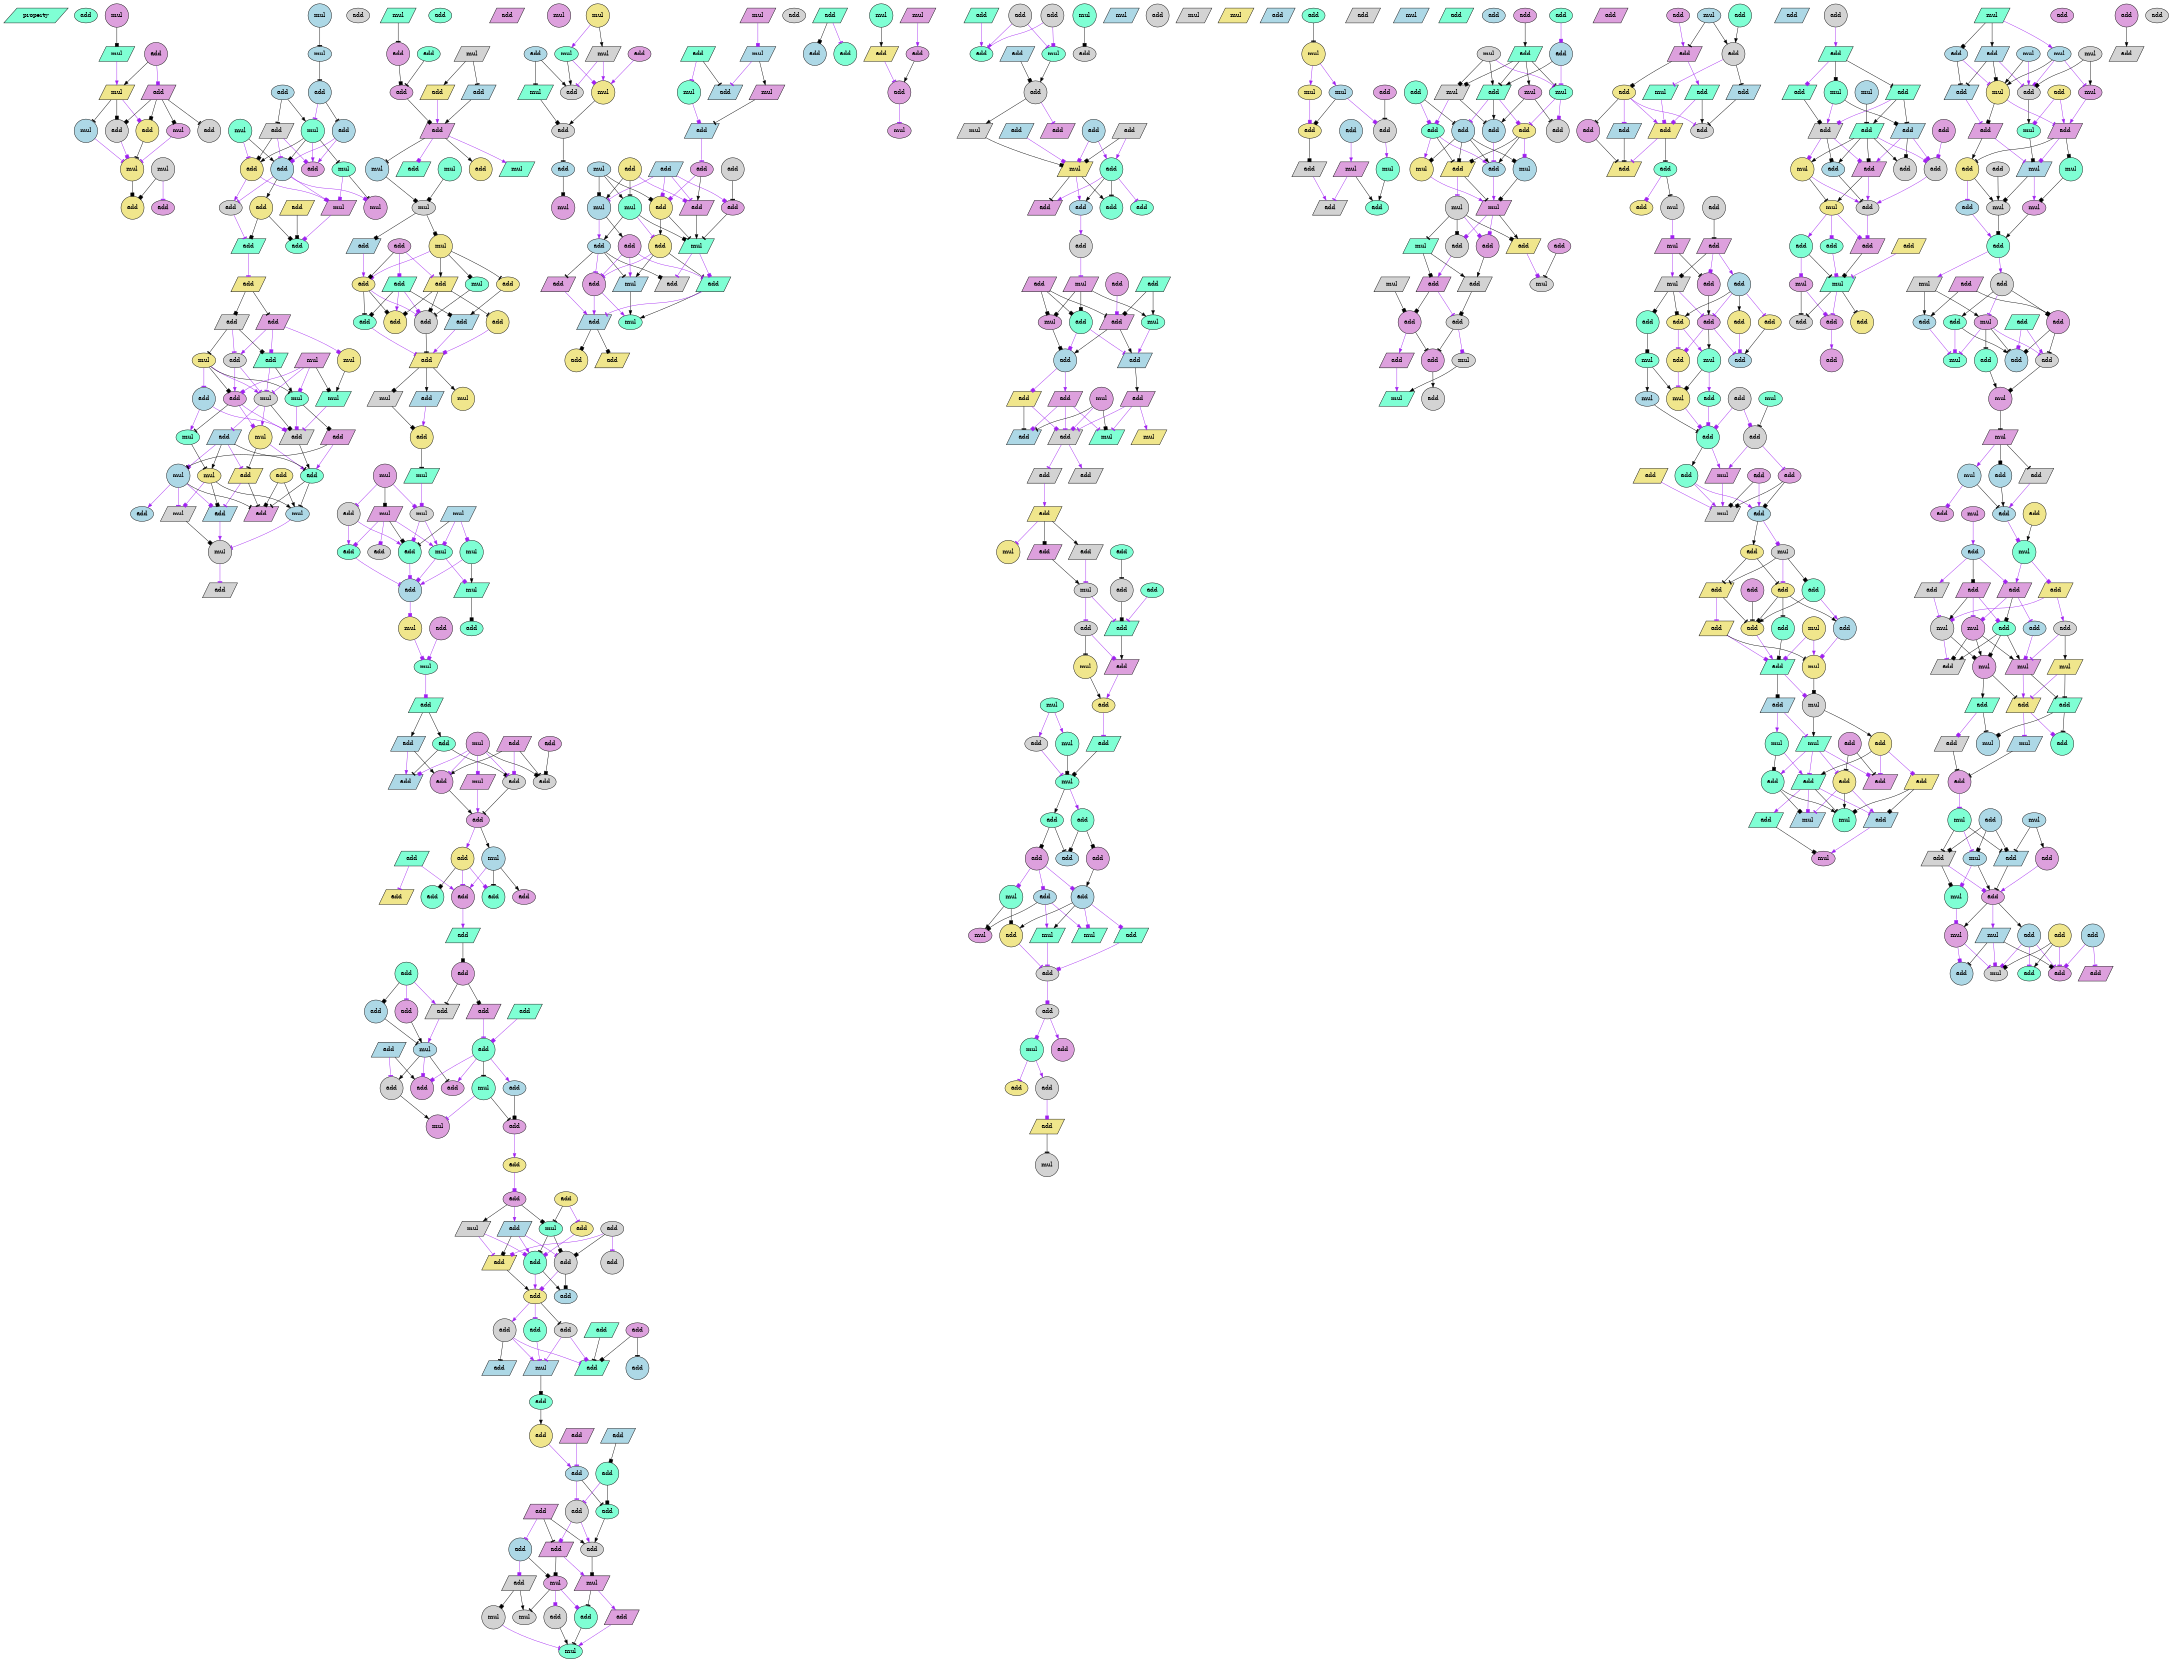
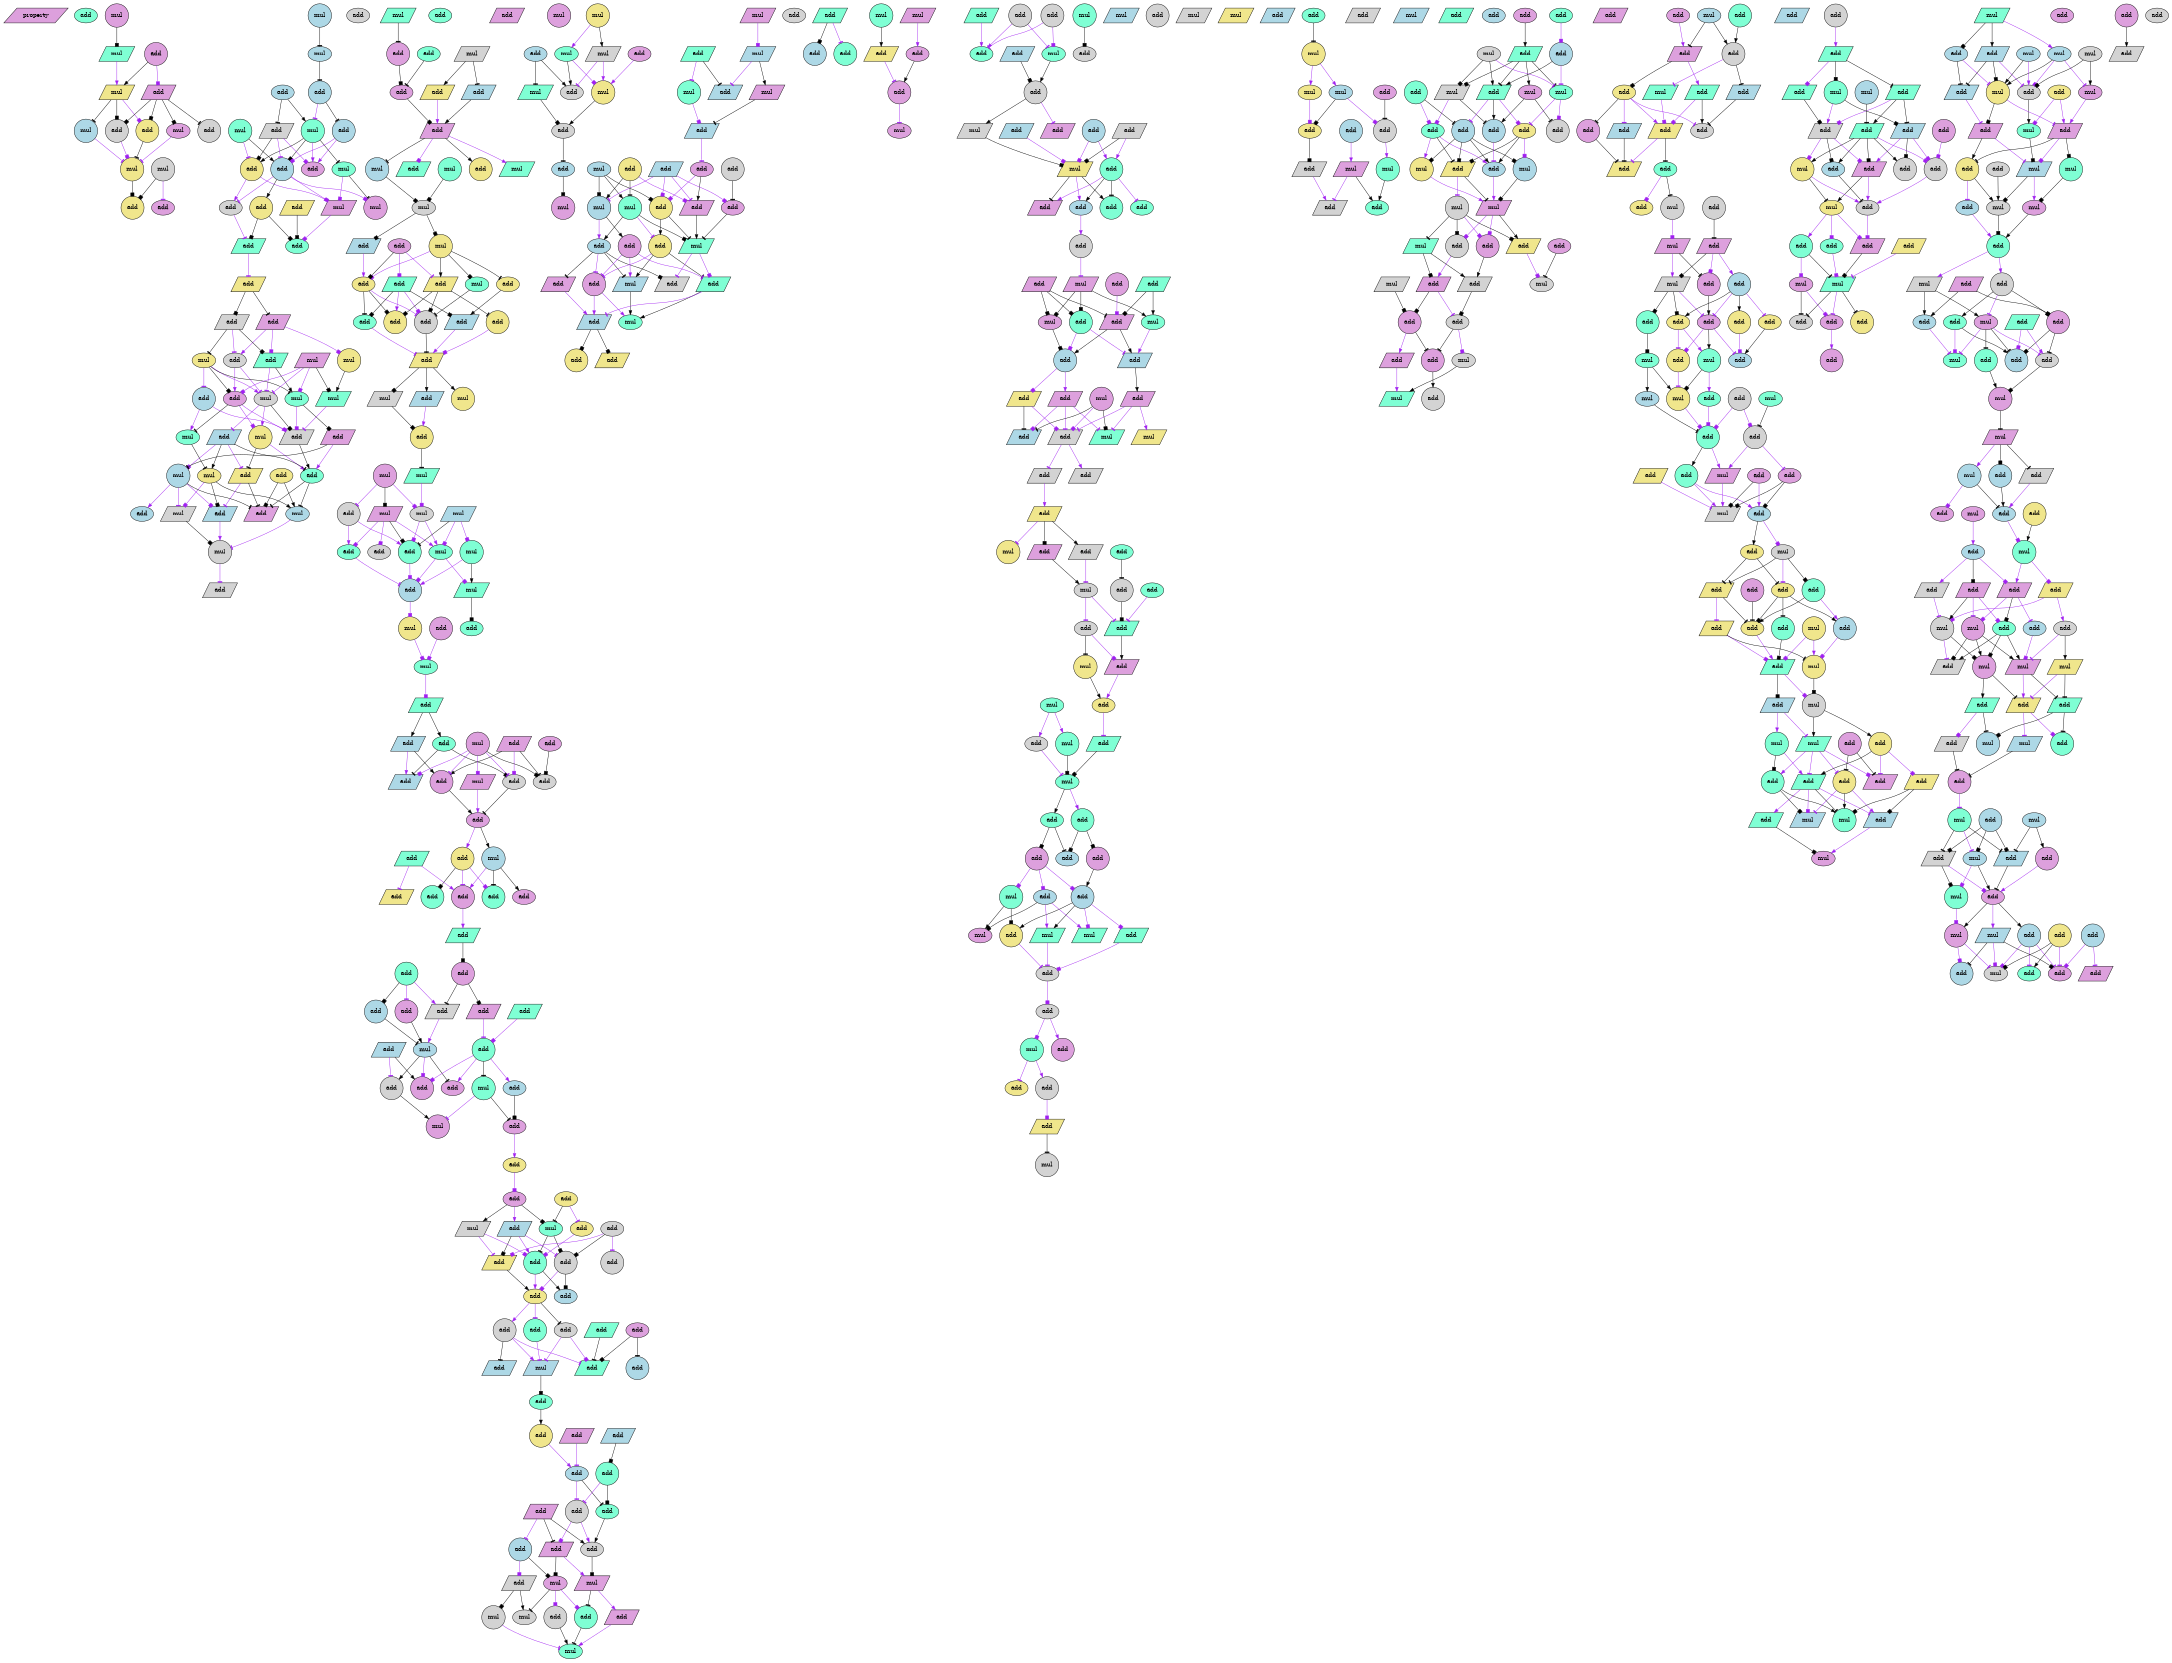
(36, 16) -> (36, 16)
